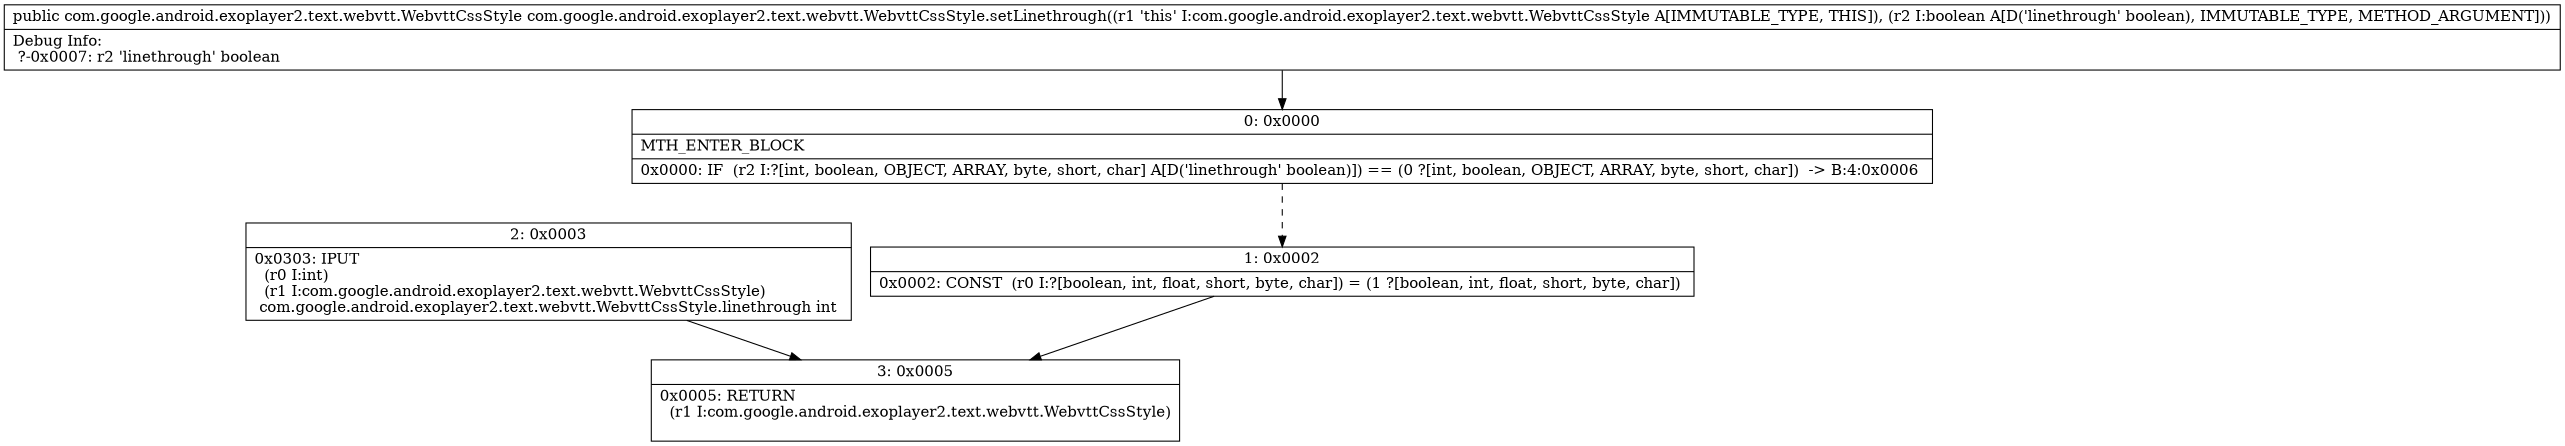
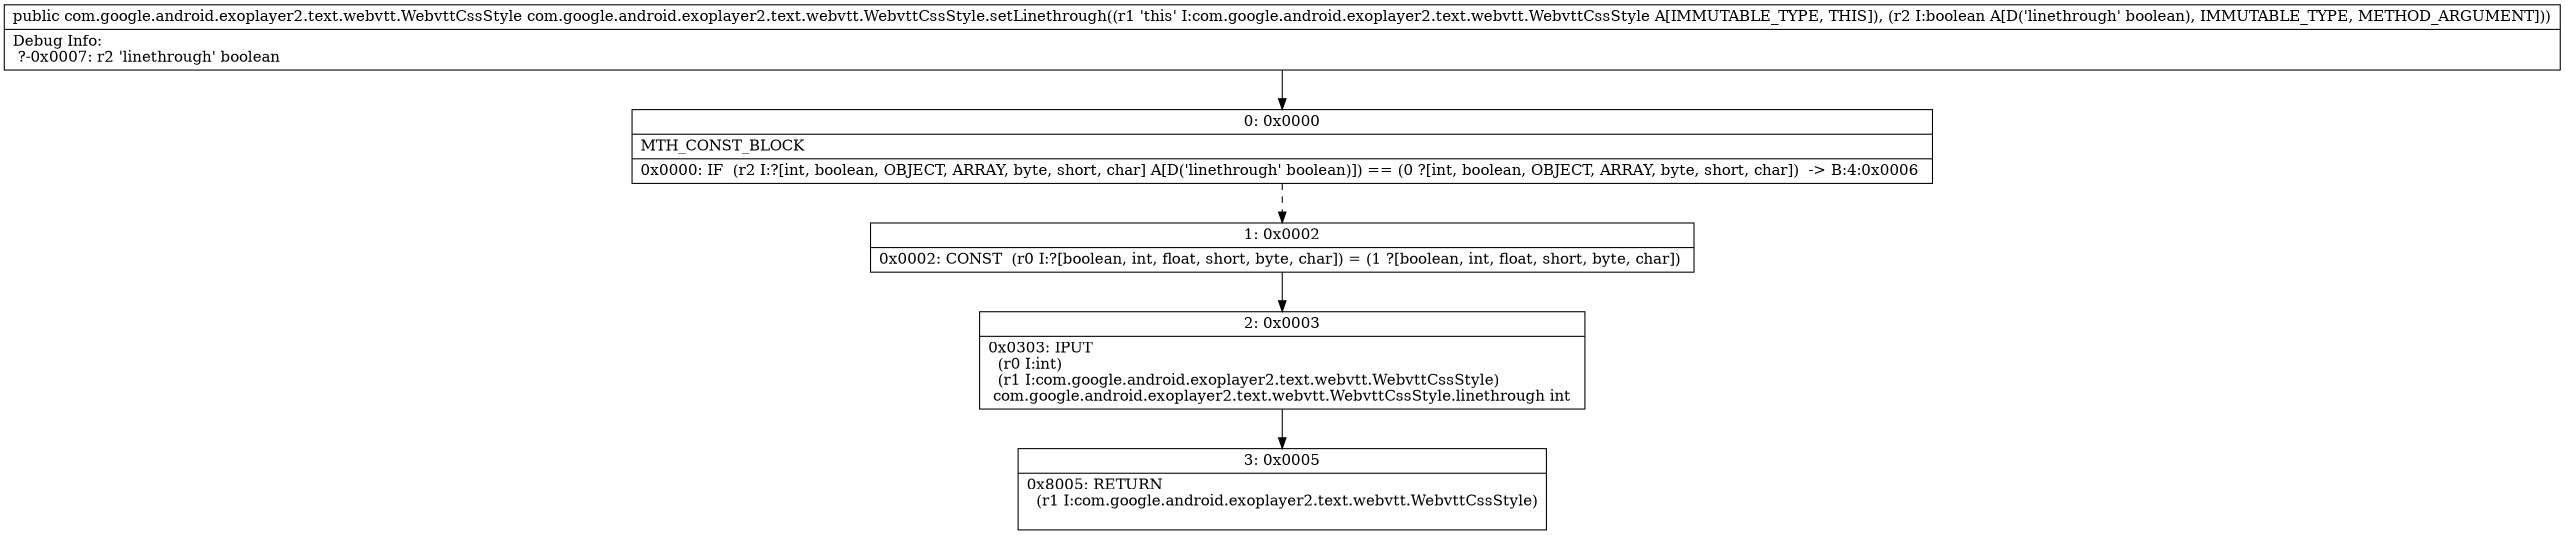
(723, 146) -> (723, 146)
(1127, 326) -> (1282, 287)
(733, 396) -> (1099, 485)
